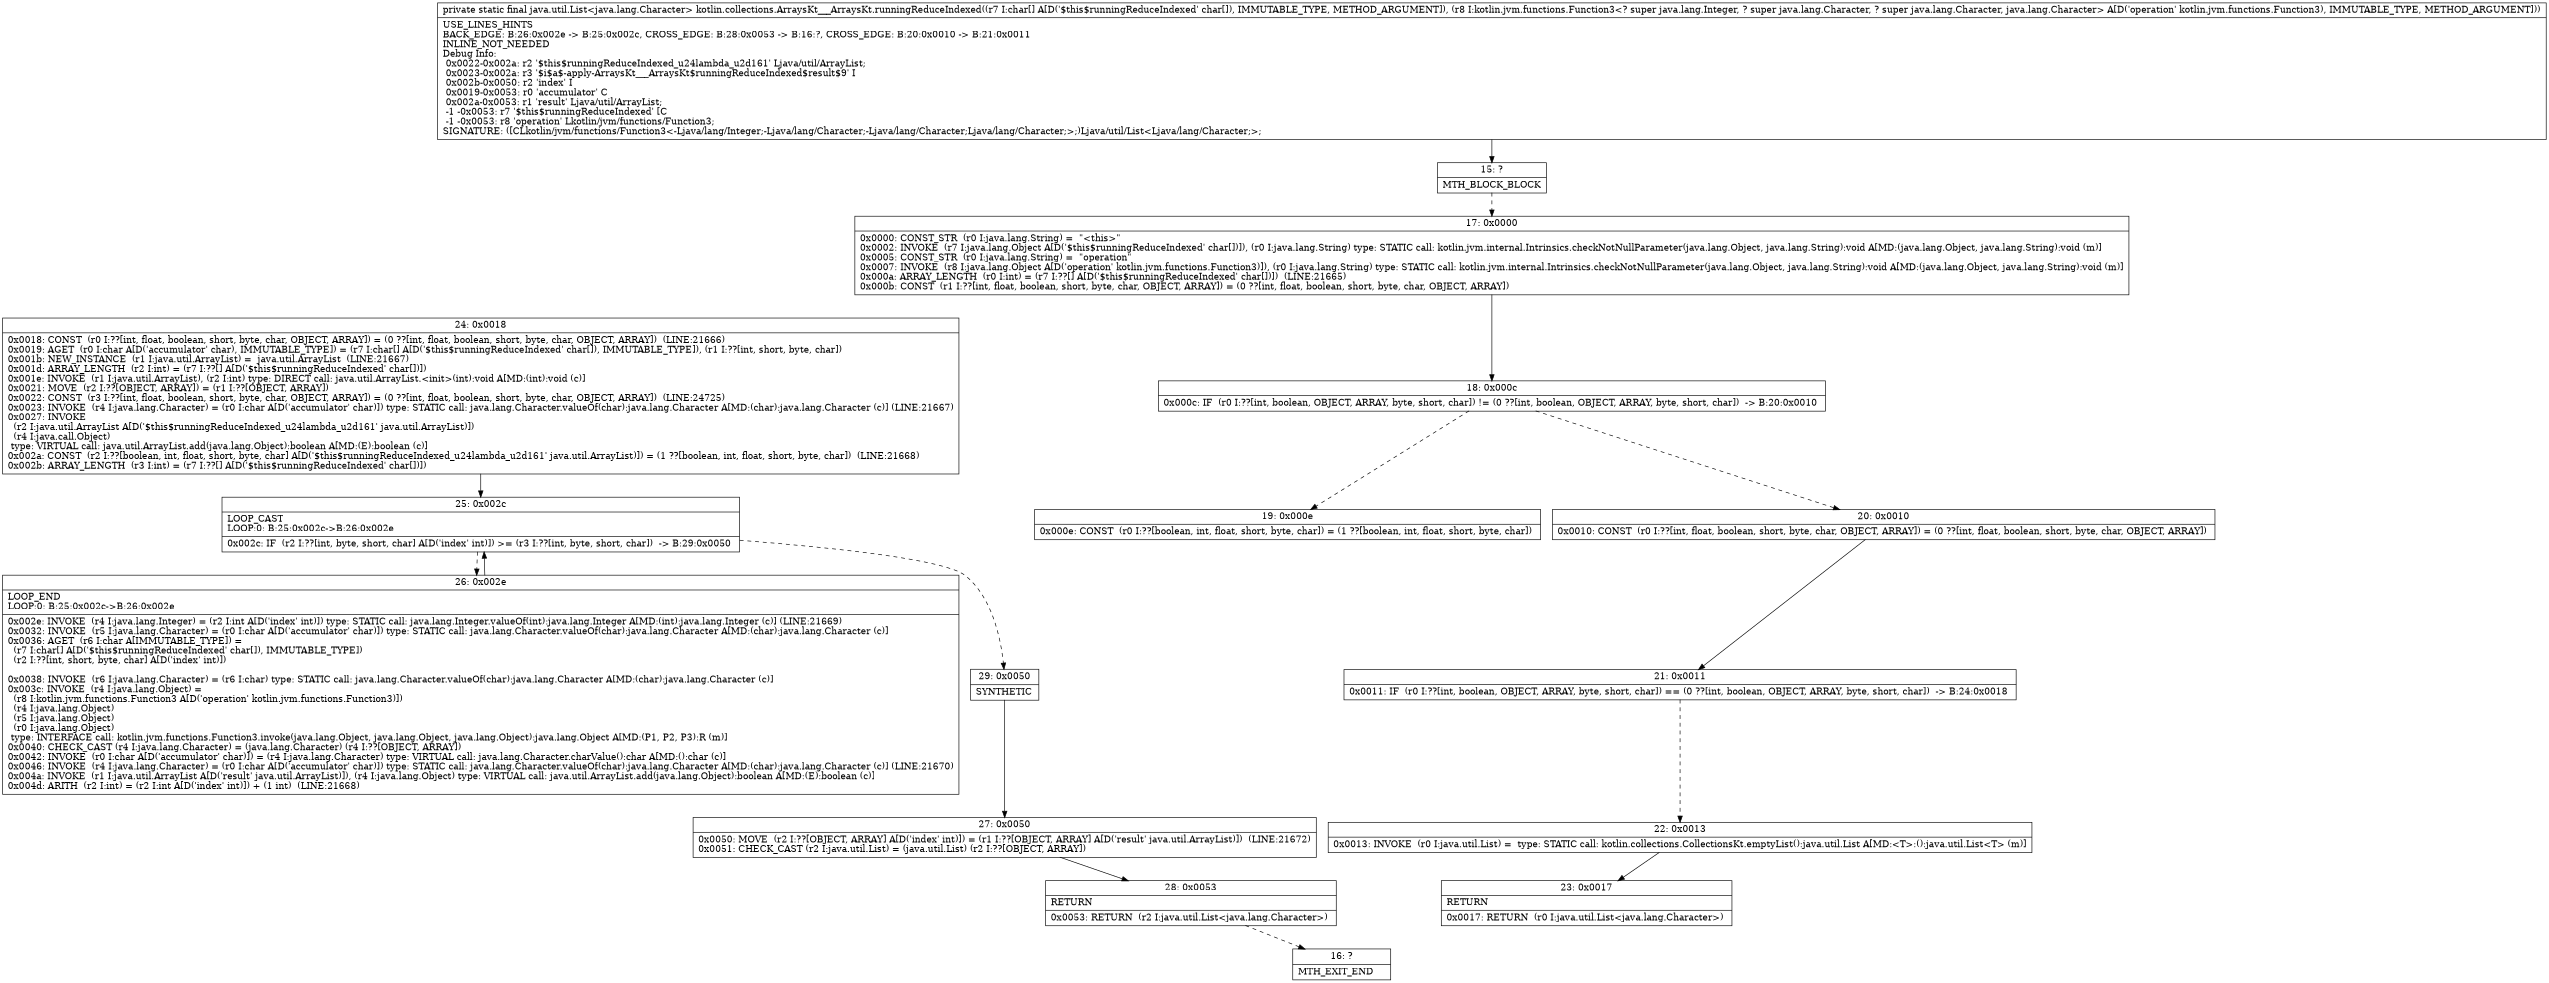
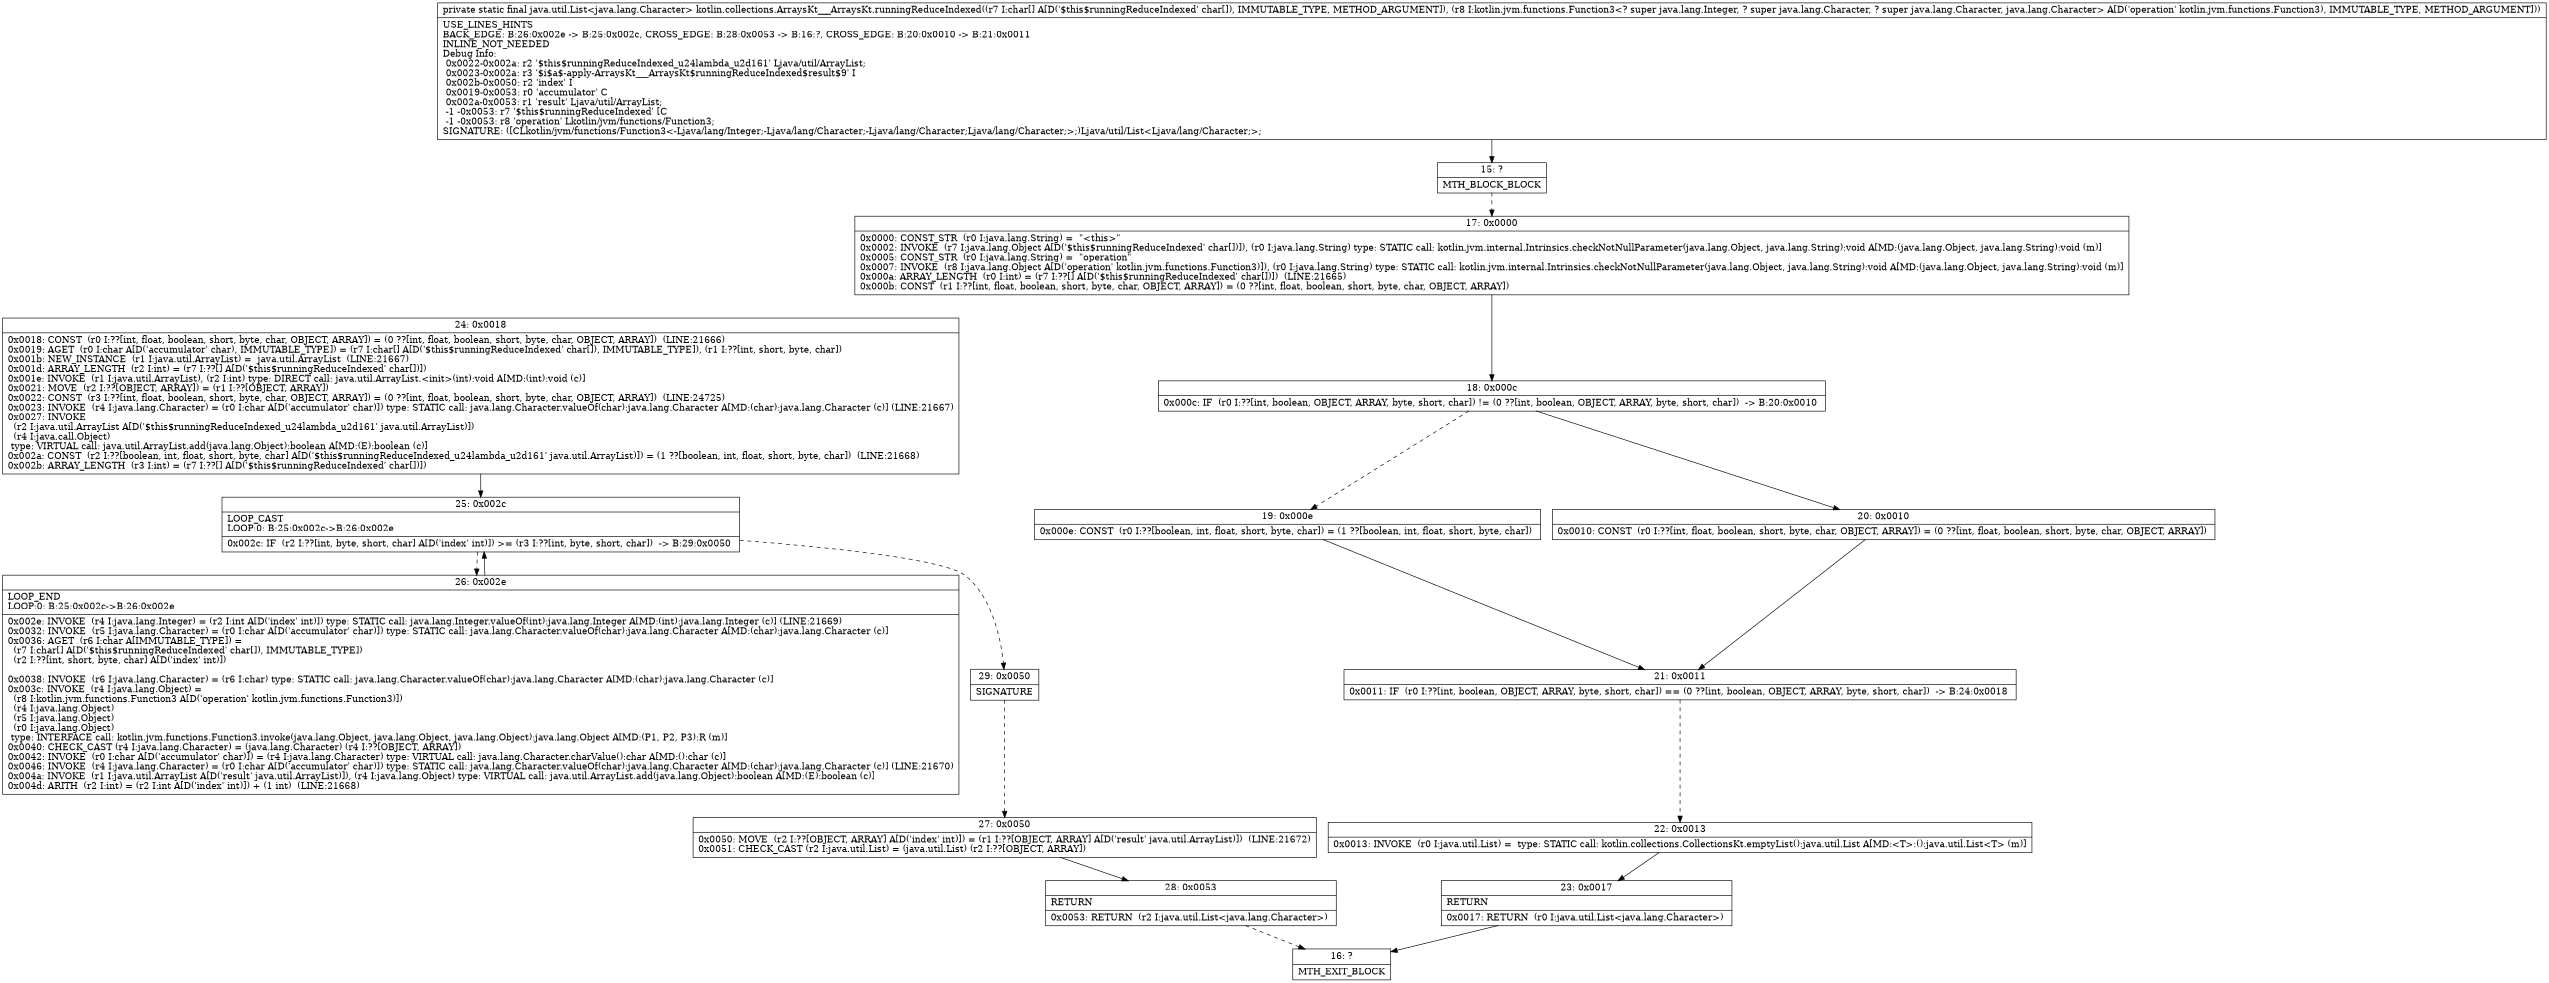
(1685, 459) -> (1685, 459)
none -> (1481, 603)
(1004, 692) -> (1005, 692)
(1005, 756) -> (1005, 756)
none -> (1448, 938)
(1336, 972) -> (1342, 972)
